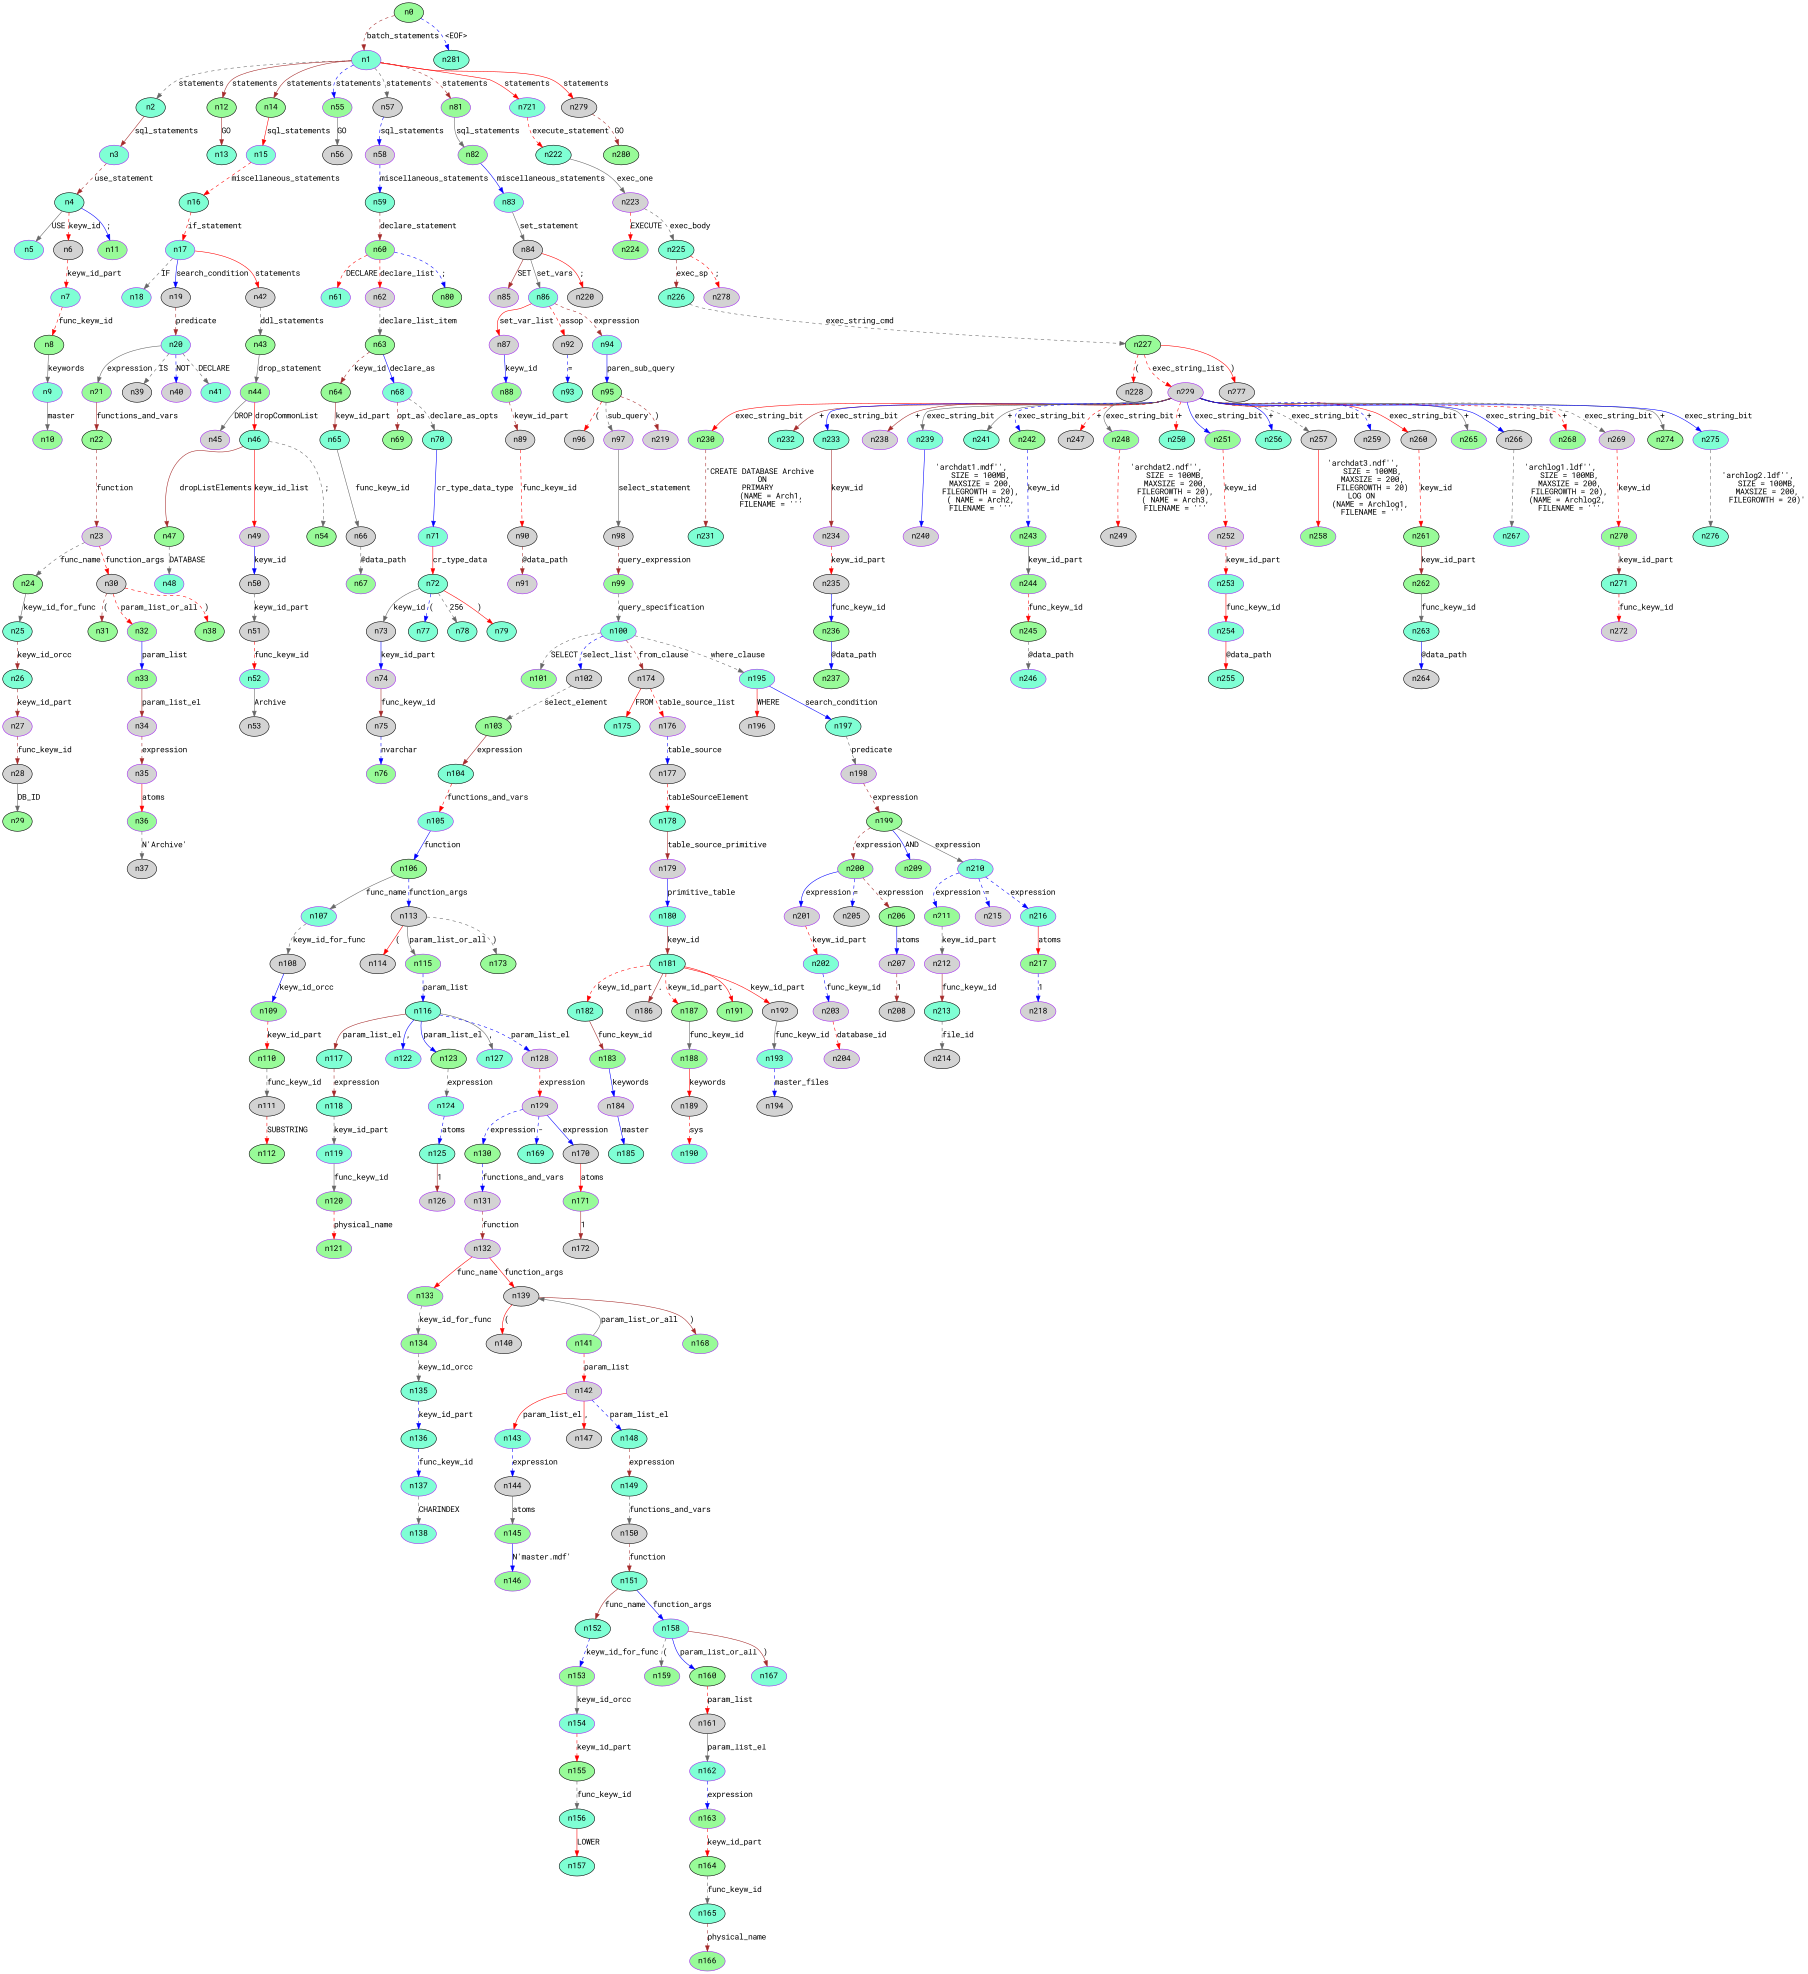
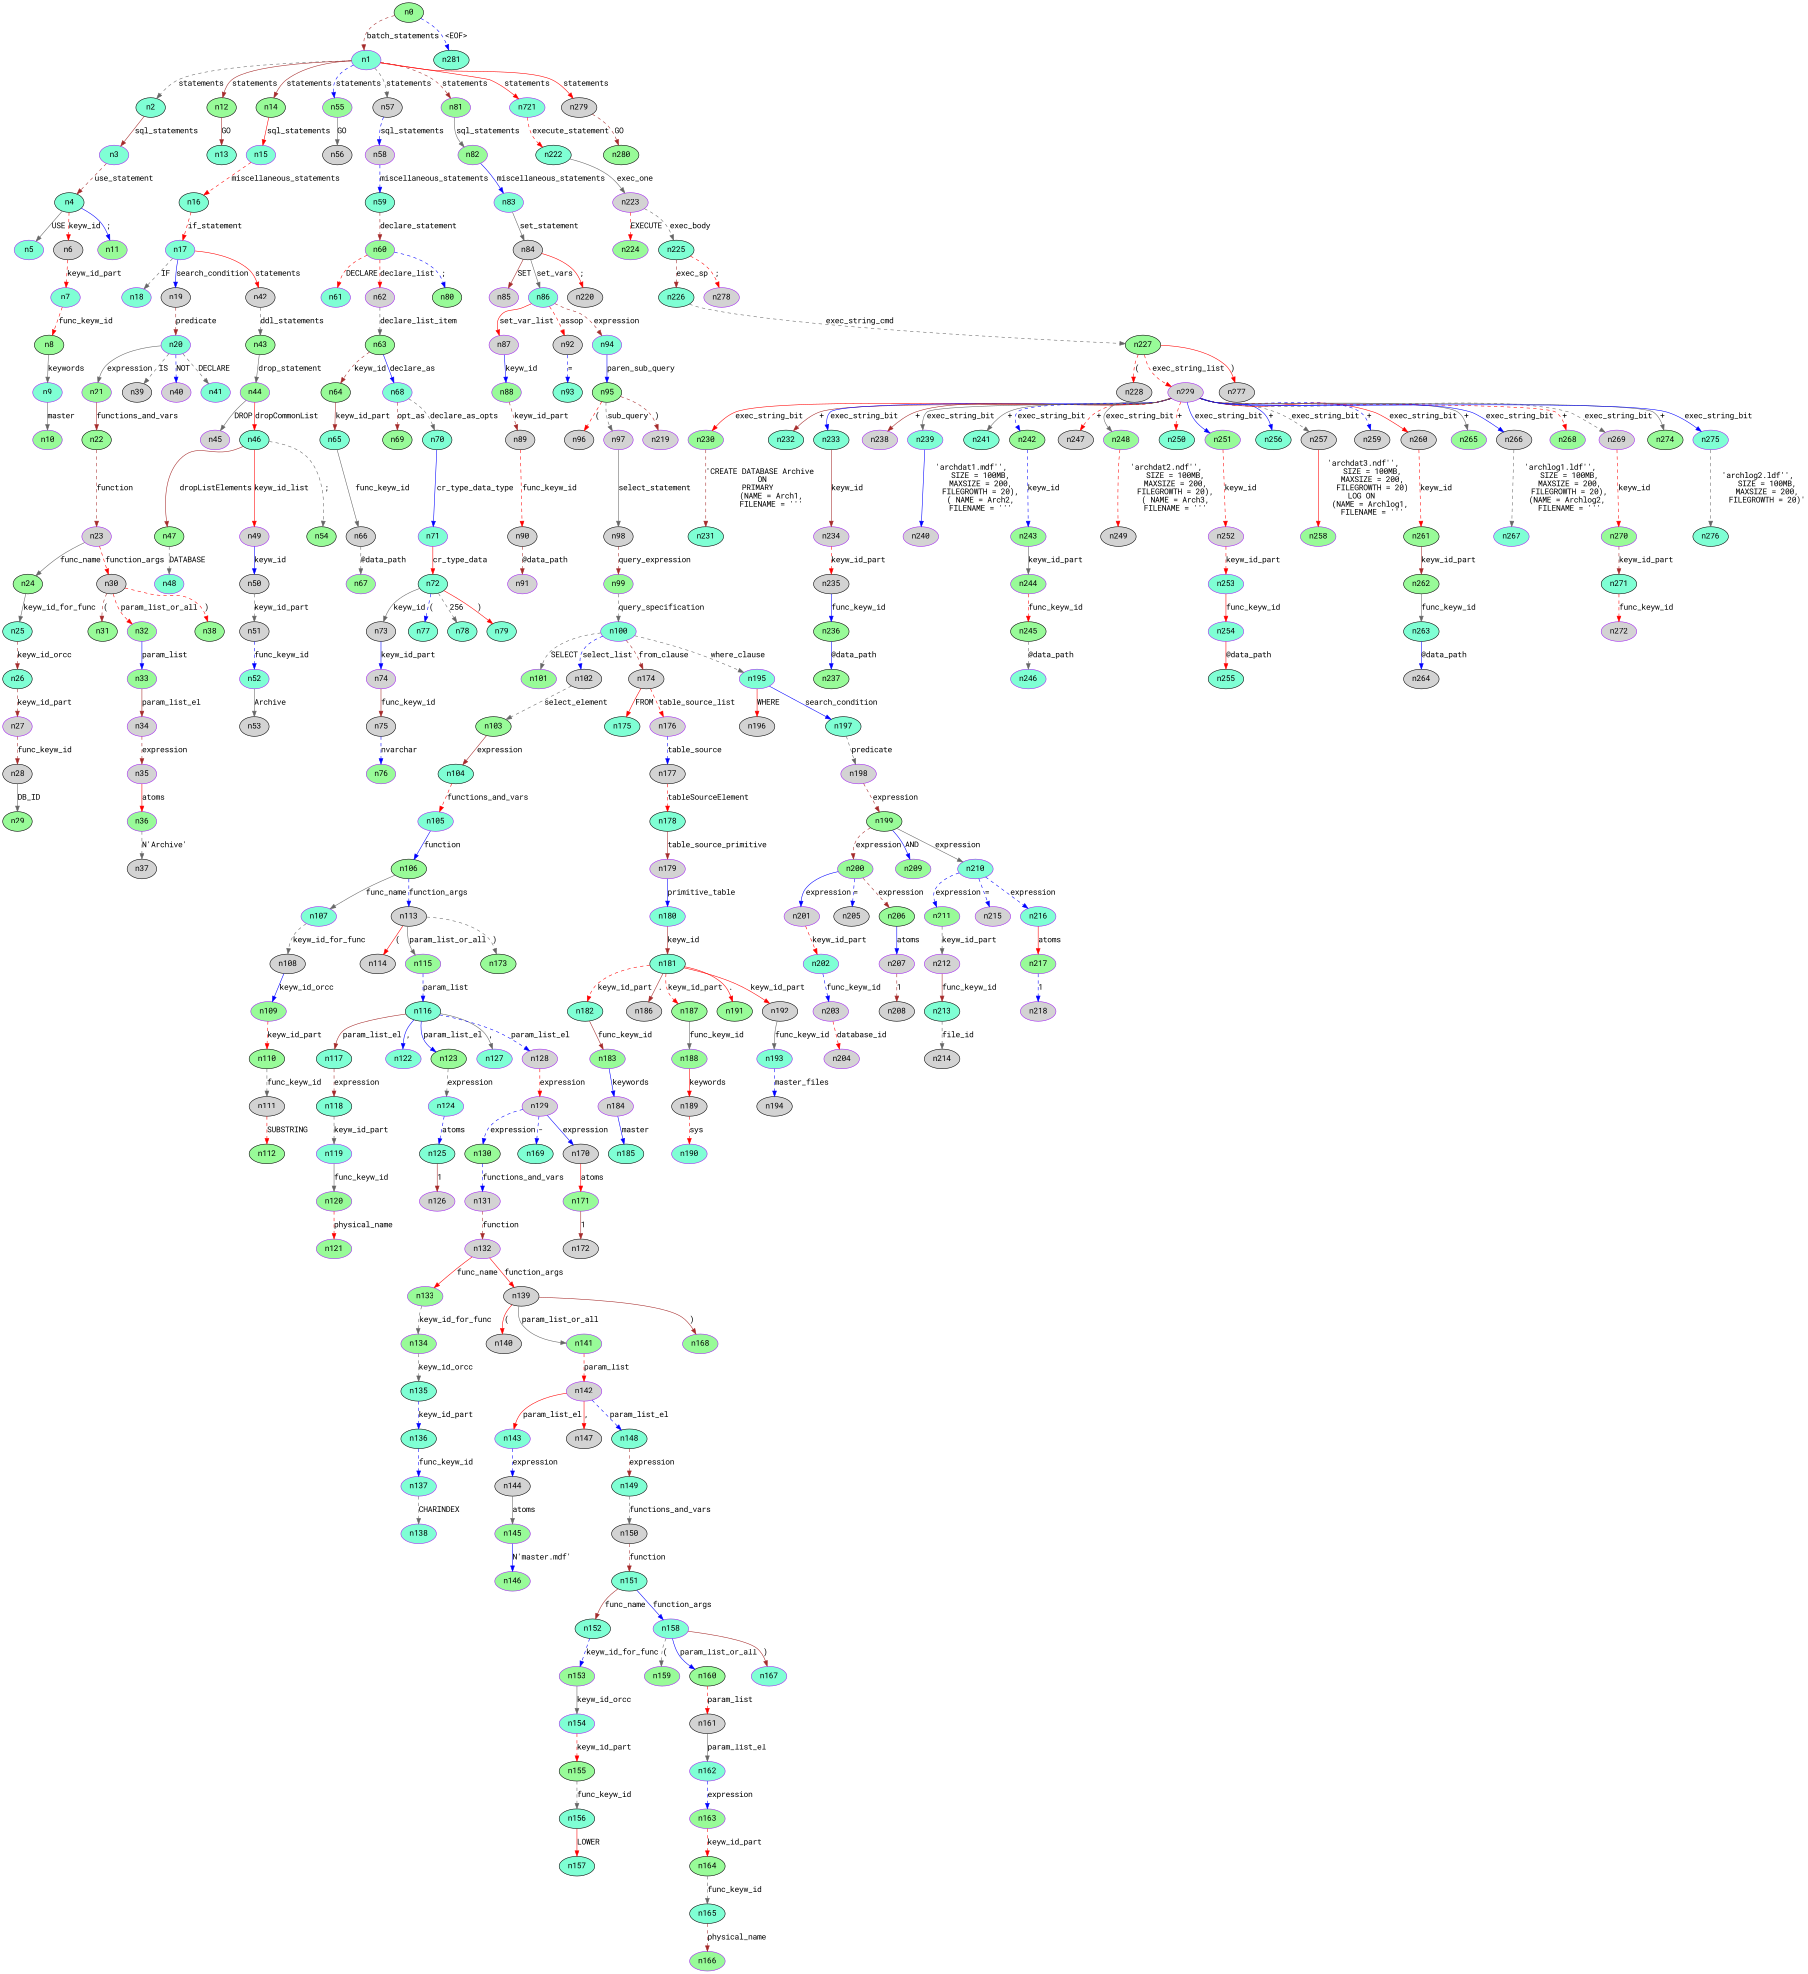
(61, 555) -> (61, 555)
(254, 653) -> (254, 653)
(583, 1307) -> (531, 1333)
